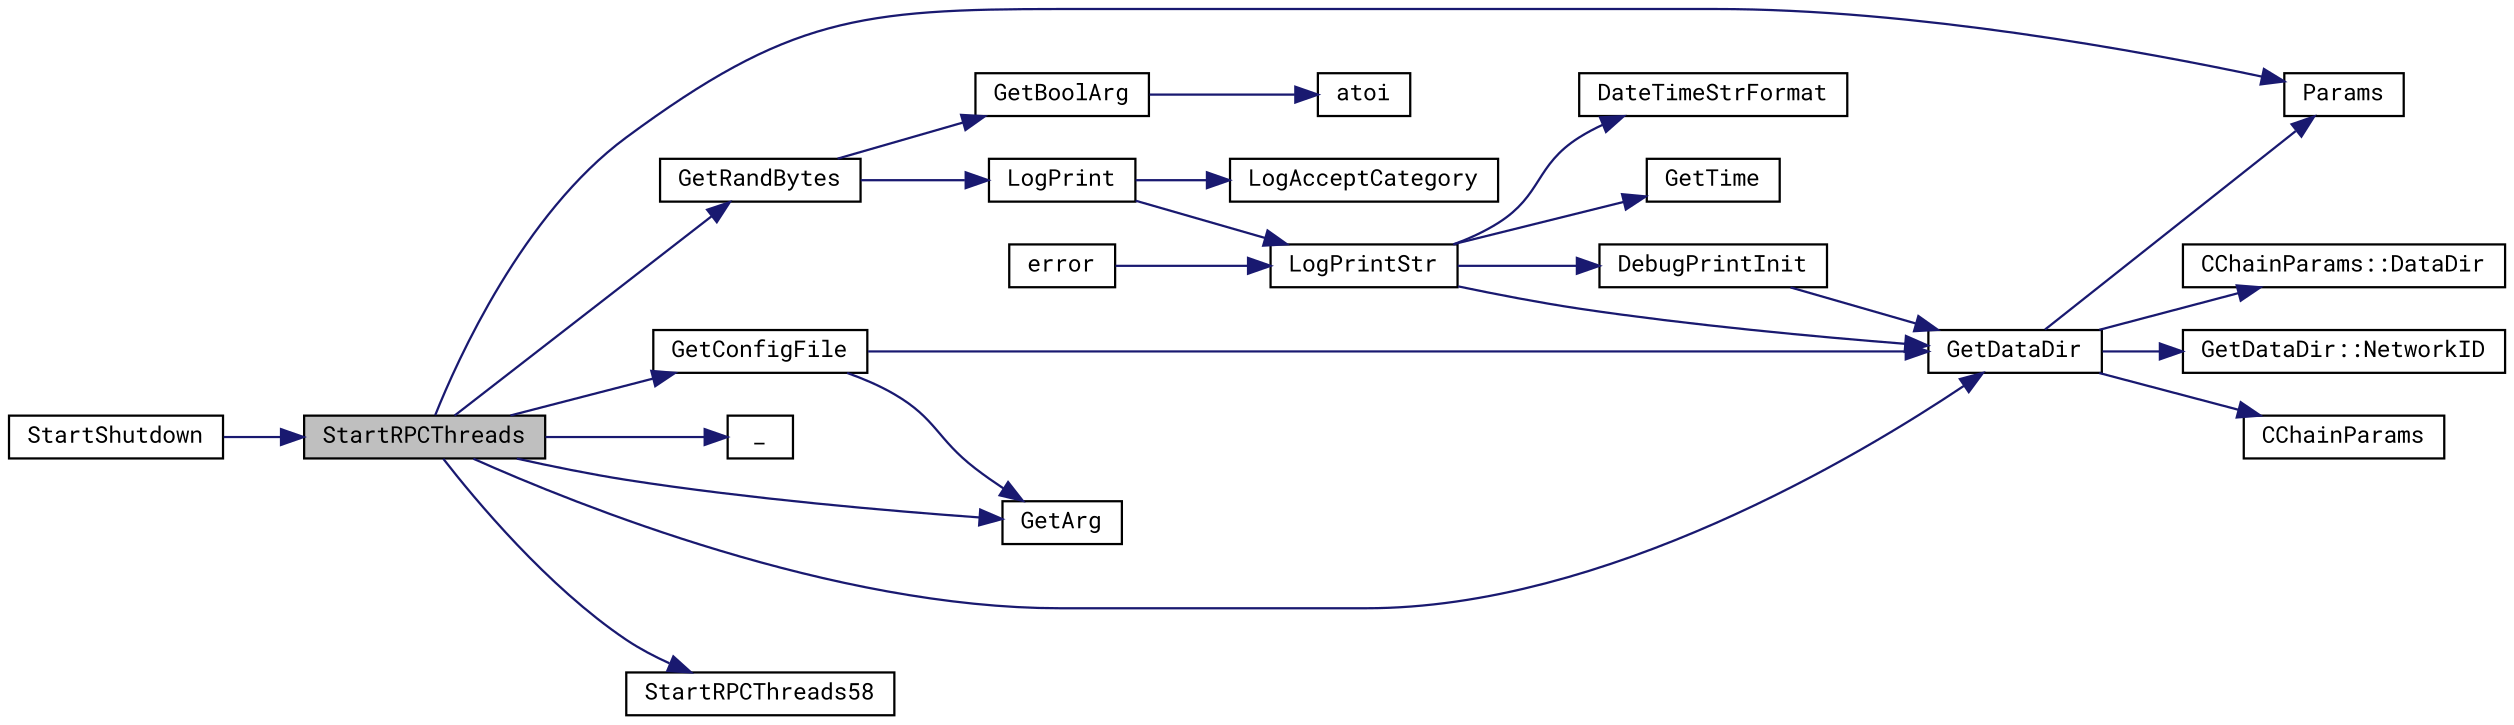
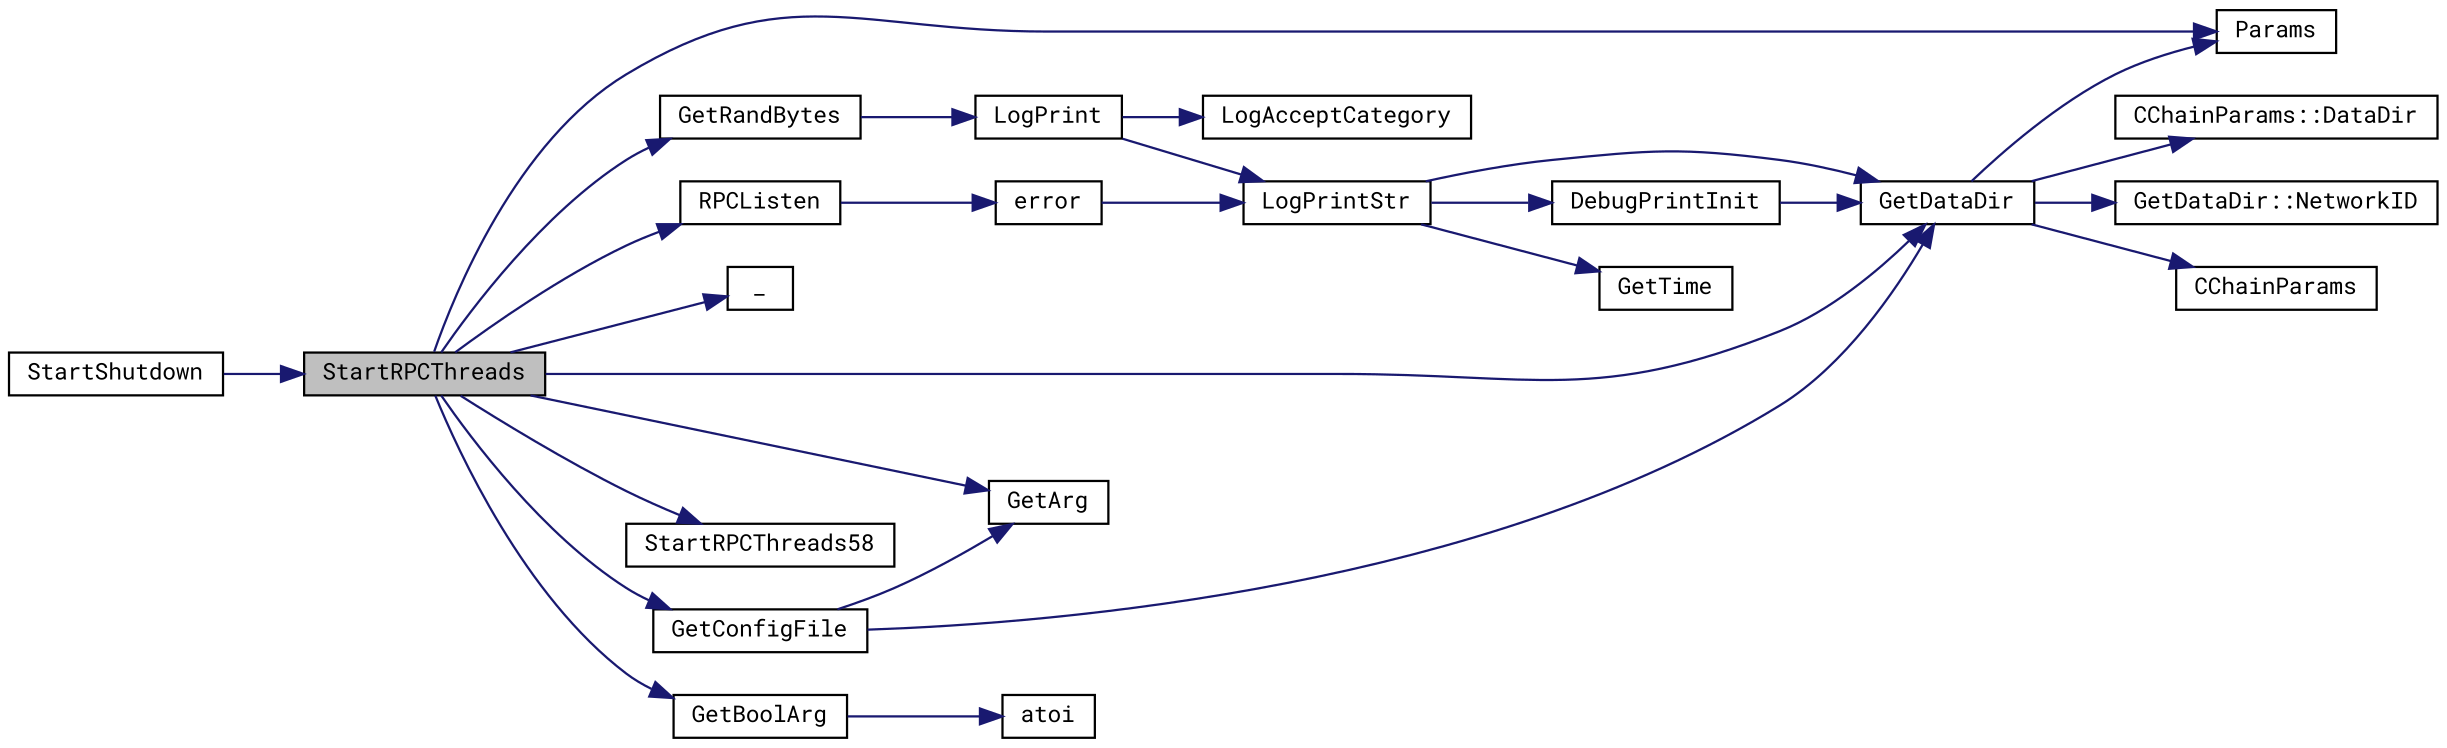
(1713, 95) -> none
(900, 141) -> (522, 559)
none -> (760, 203)
